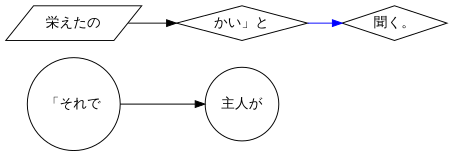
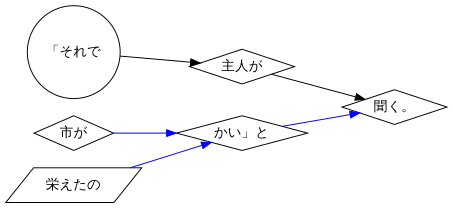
(147, 23) -> (166, 157)
none -> (314, 86)
(242, 104) -> (242, 67)
none -> (74, 133)
